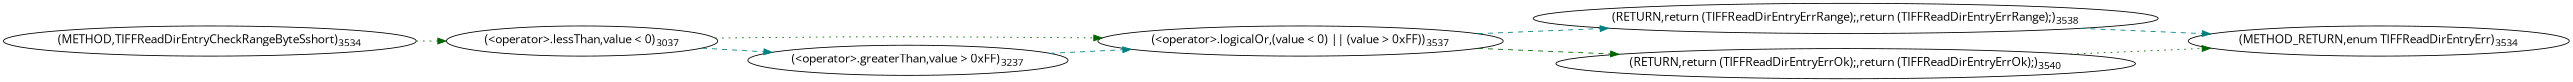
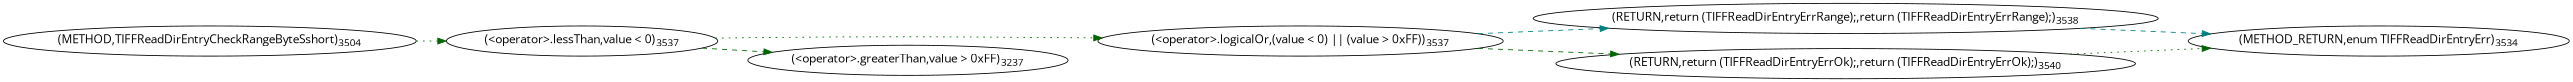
(350, 40) -> (350, 40)
(668, 40) -> (668, 40)
(733, 50) -> (733, 50)
(1086, 52) -> none
